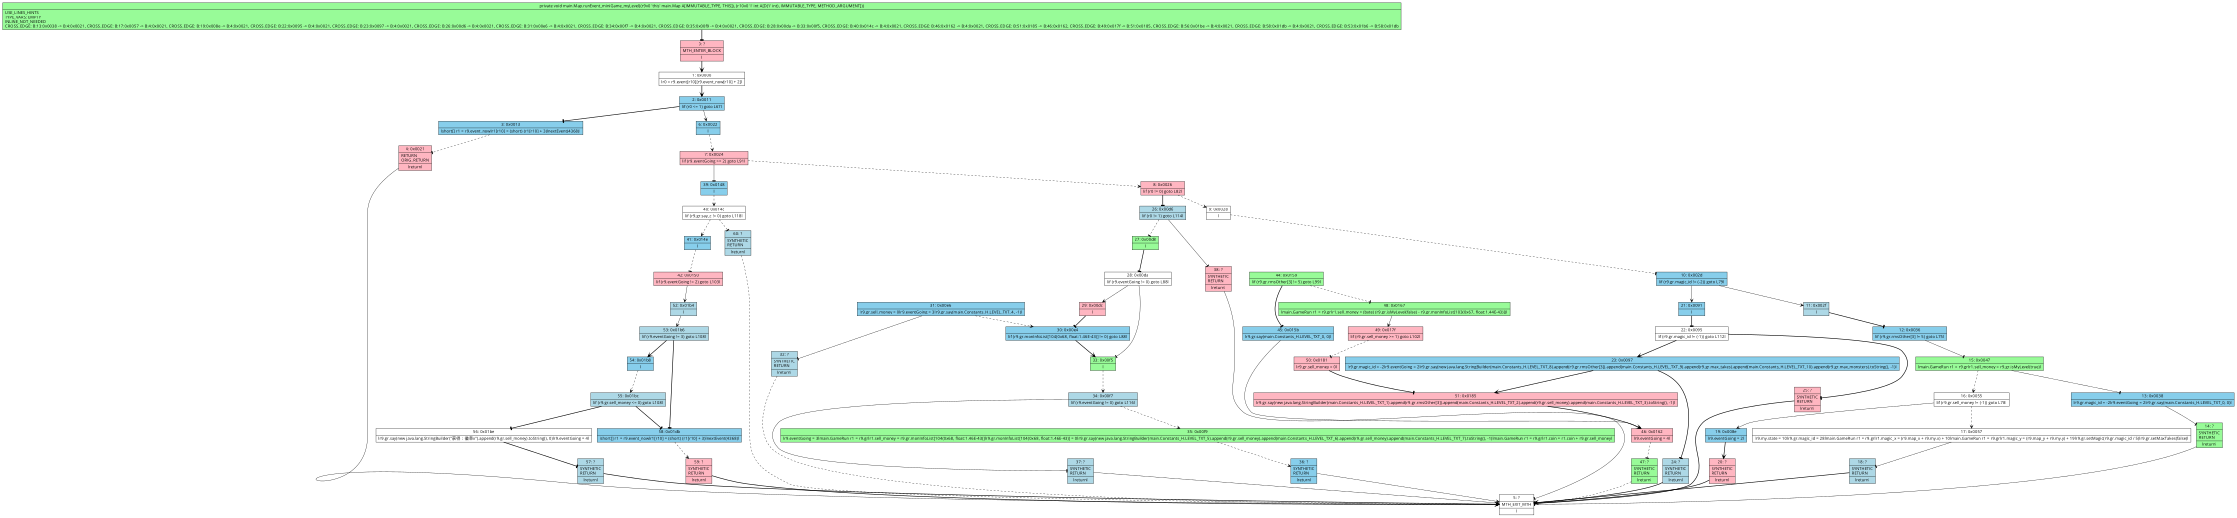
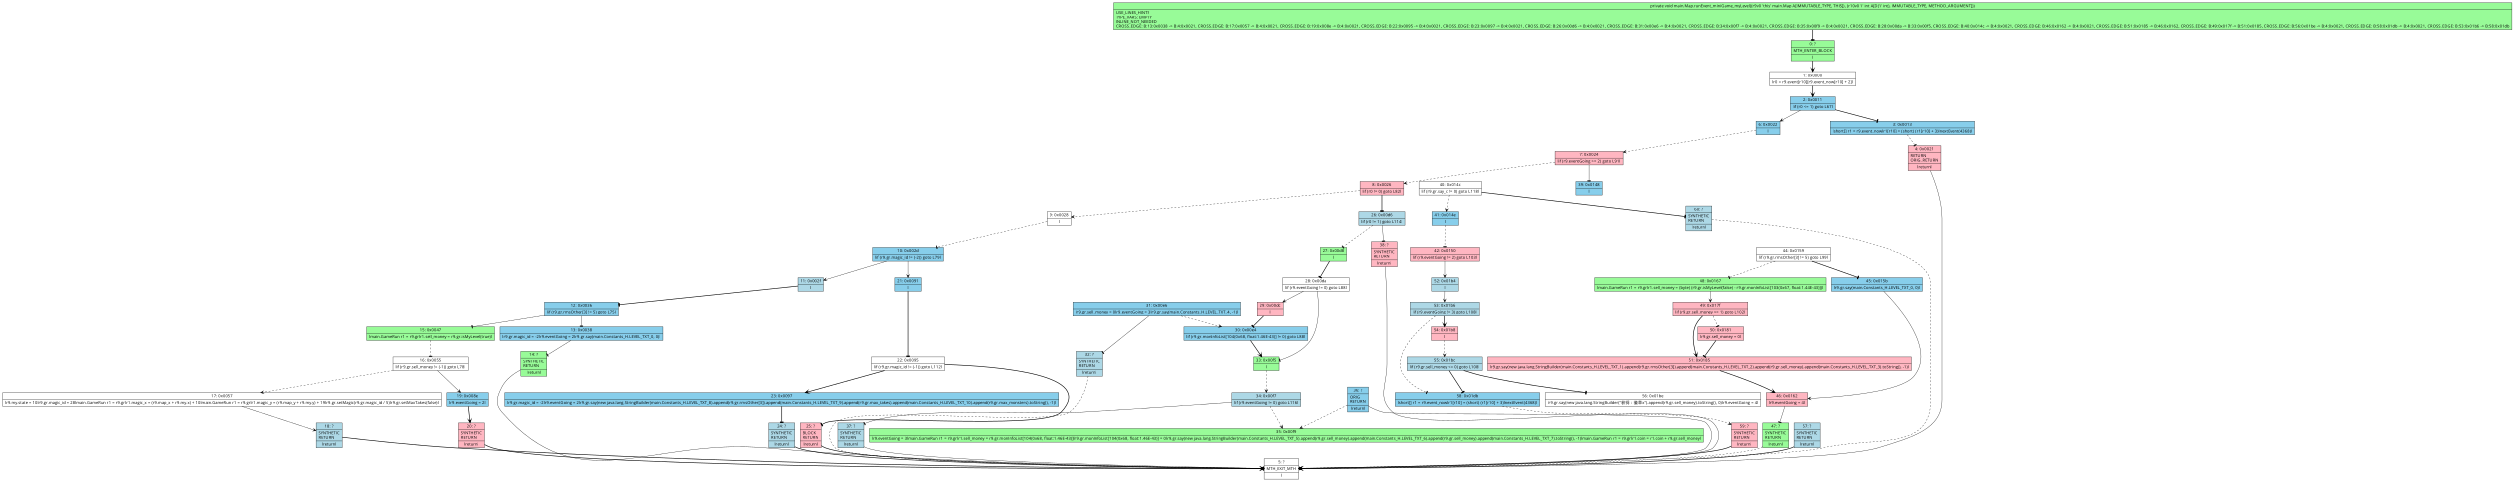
(702, 51) -> (1813, 51)
(714, 199) -> none
(723, 225) -> (1583, 204)
(1286, 279) -> (1793, 254)
(640, 364) -> (1445, 334)
(1976, 380) -> (431, 348)
(1545, 381) -> (1693, 334)
(2065, 381) -> (581, 321)
(672, 384) -> (1403, 354)
(1807, 397) -> (809, 433)
(1649, 450) -> (1782, 414)
(540, 454) -> none
(1253, 454) -> (1325, 416)
(1914, 454) -> (278, 418)
(1304, 469) -> (1355, 397)
